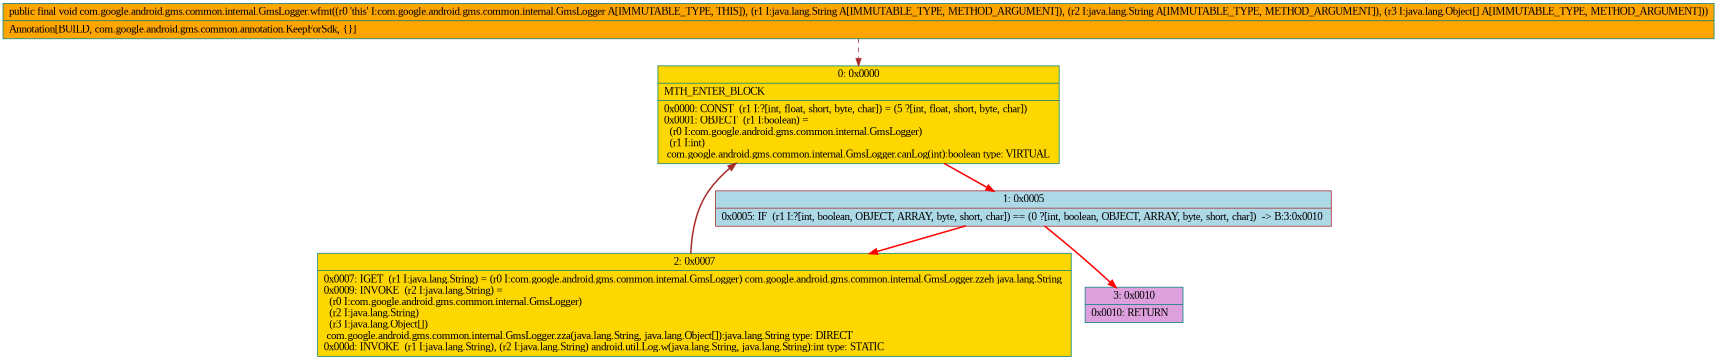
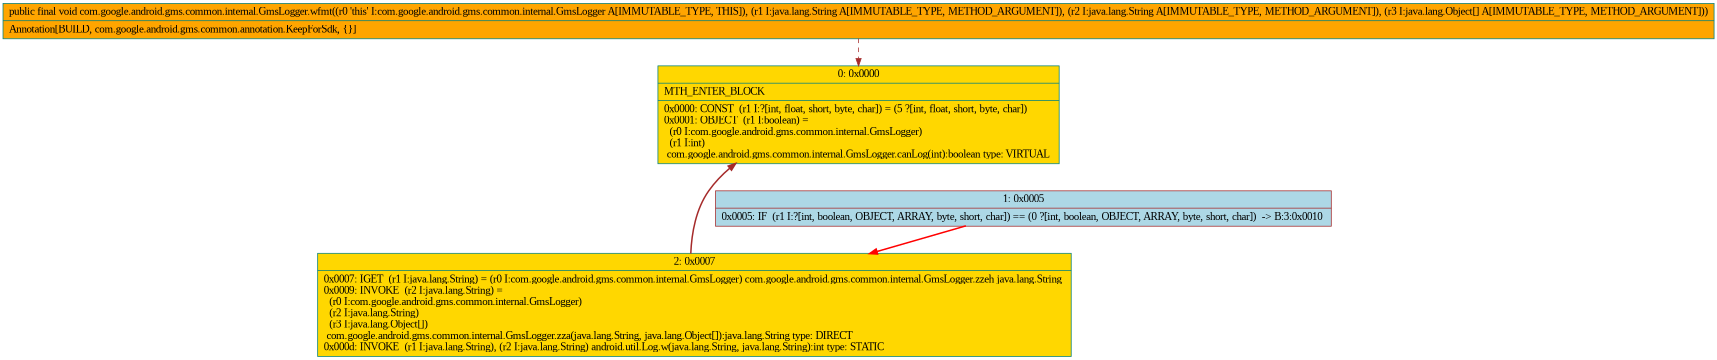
(966, 175) -> none
(1134, 305) -> none
